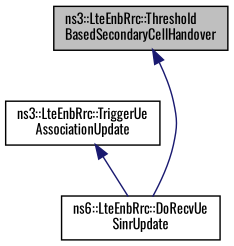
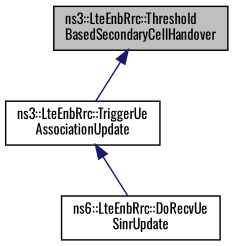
(176, 130) -> (108, 82)
